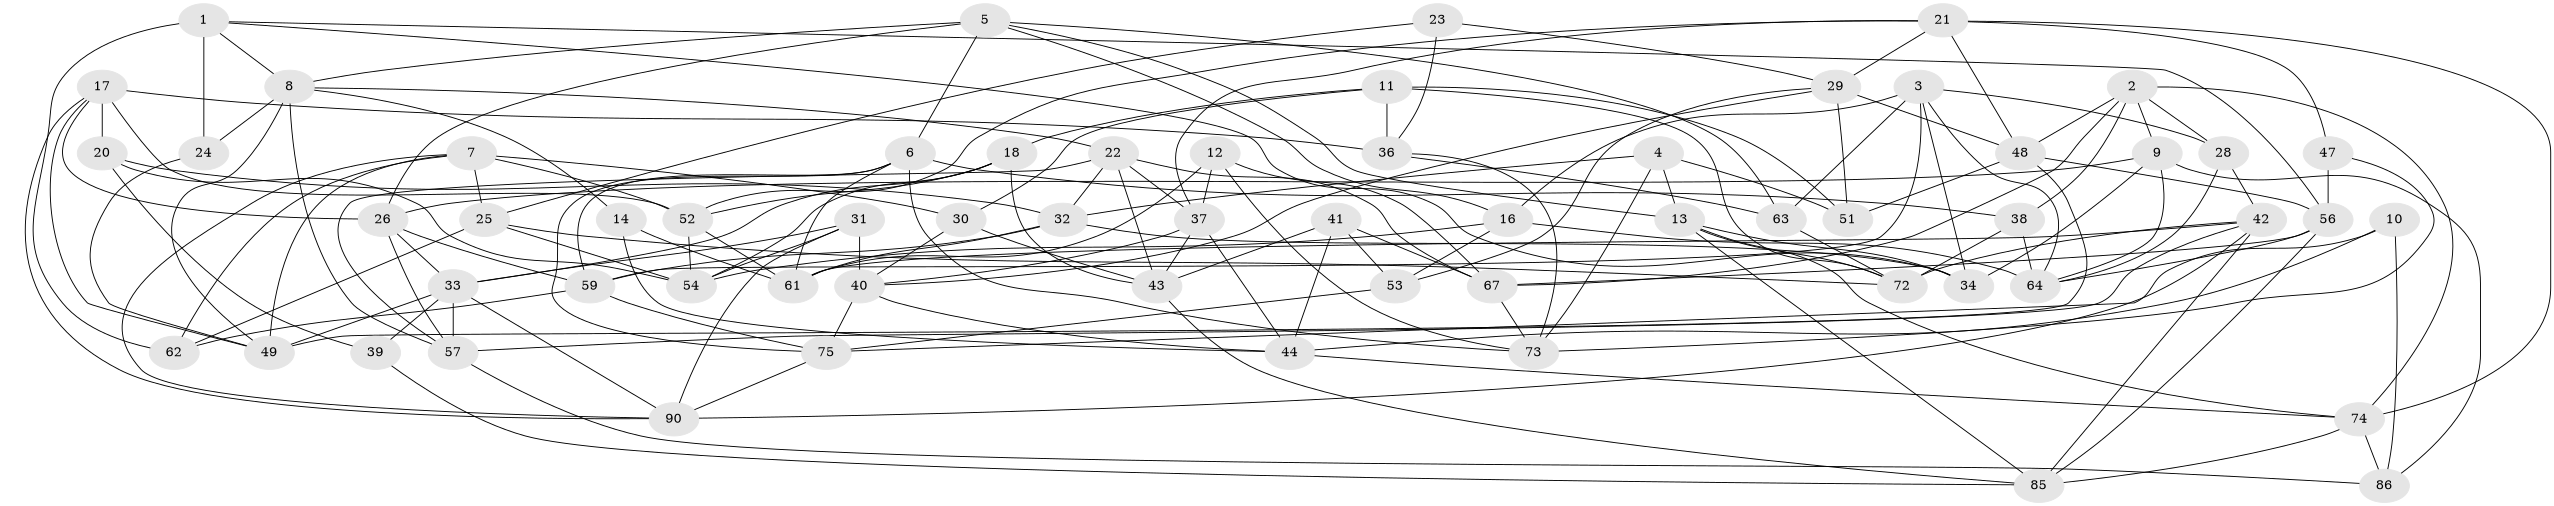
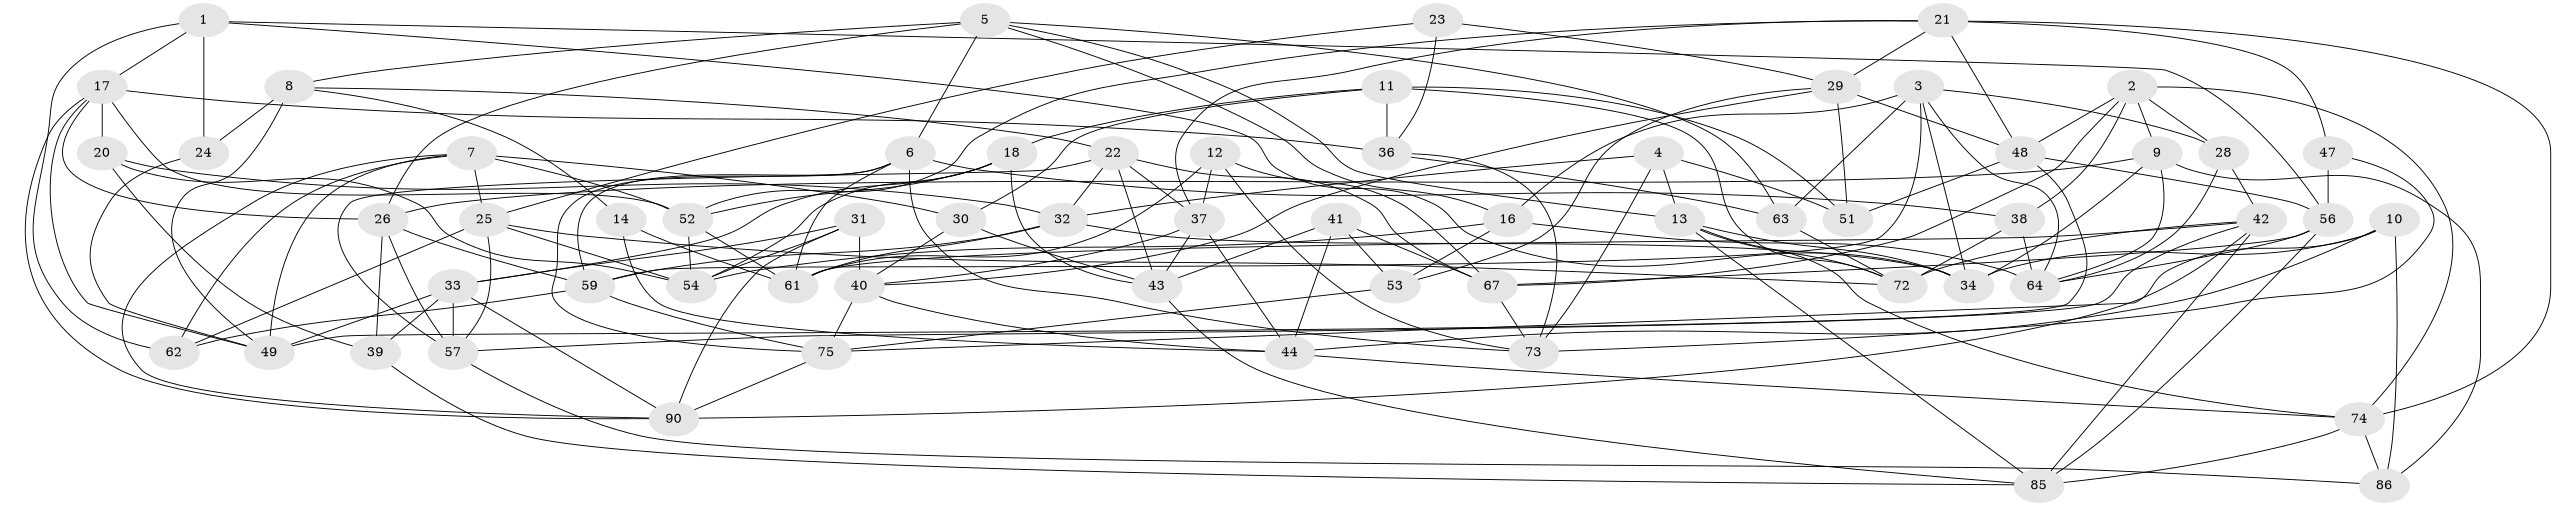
(247, 54) -> (153, 54)
(320, 251) -> (489, 290)
none -> (2182, 253)
(420, 255) -> (379, 286)
